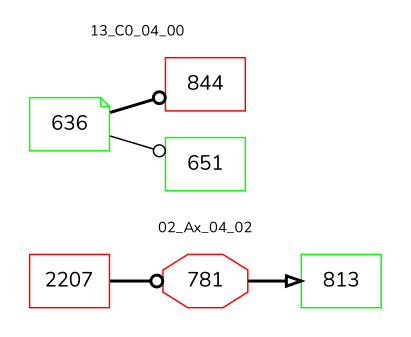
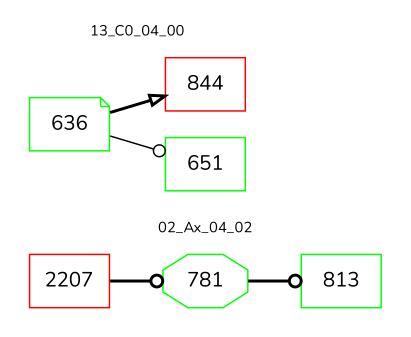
(132, 106) -> (130, 106)
(205, 281) -> (205, 281)
(267, 281) -> (269, 281)
